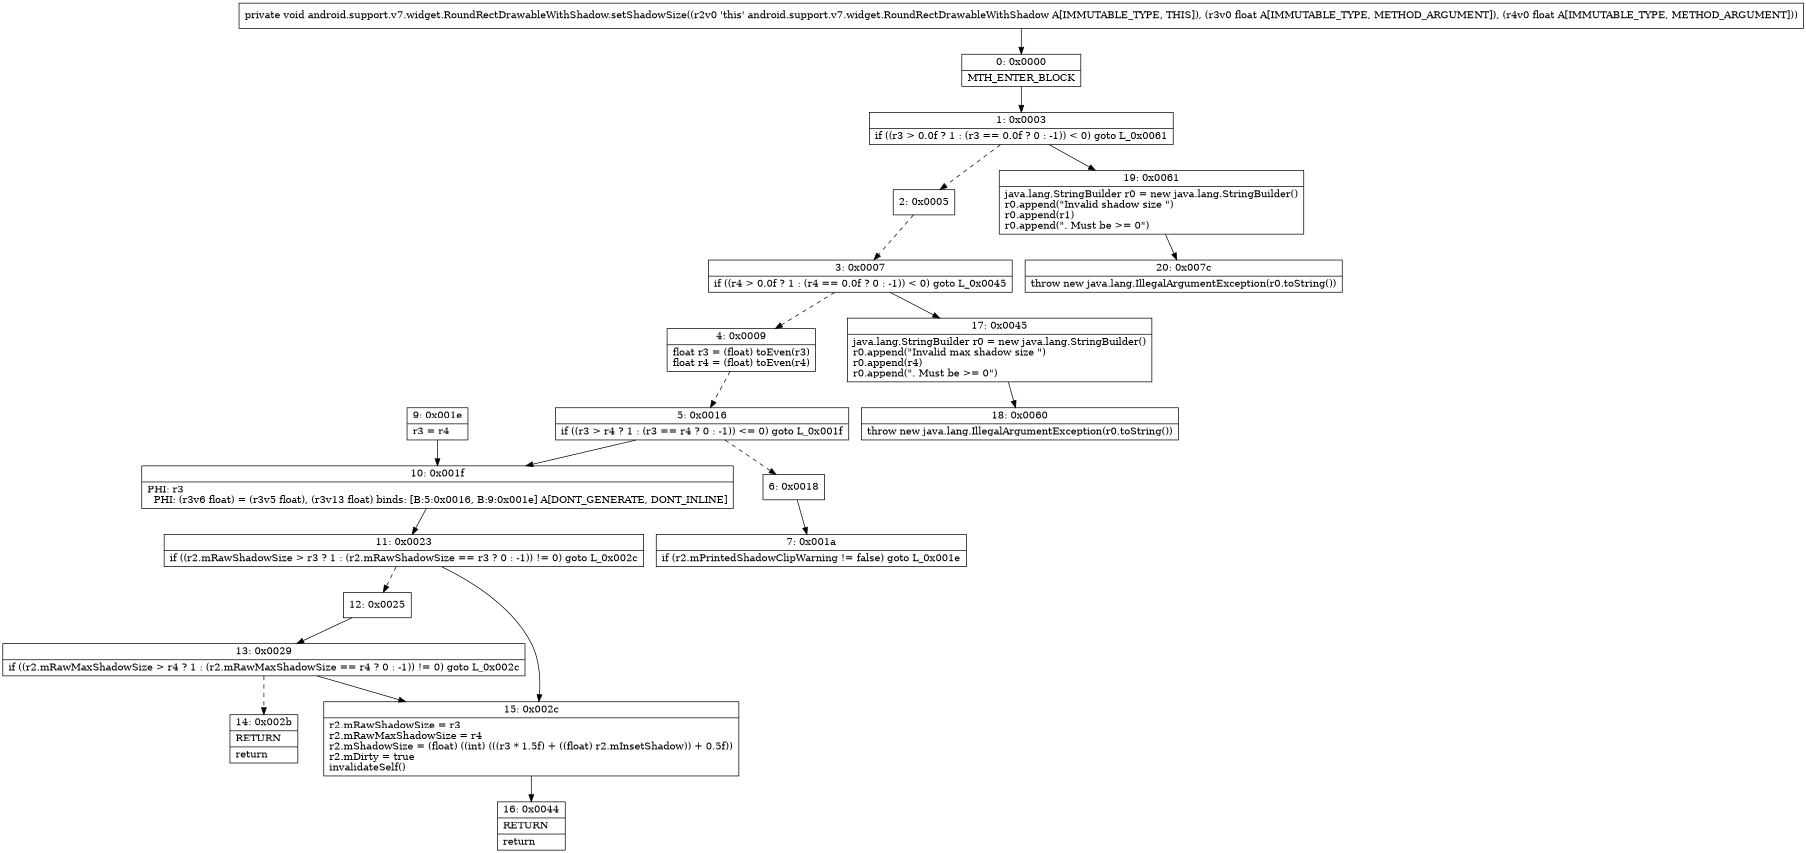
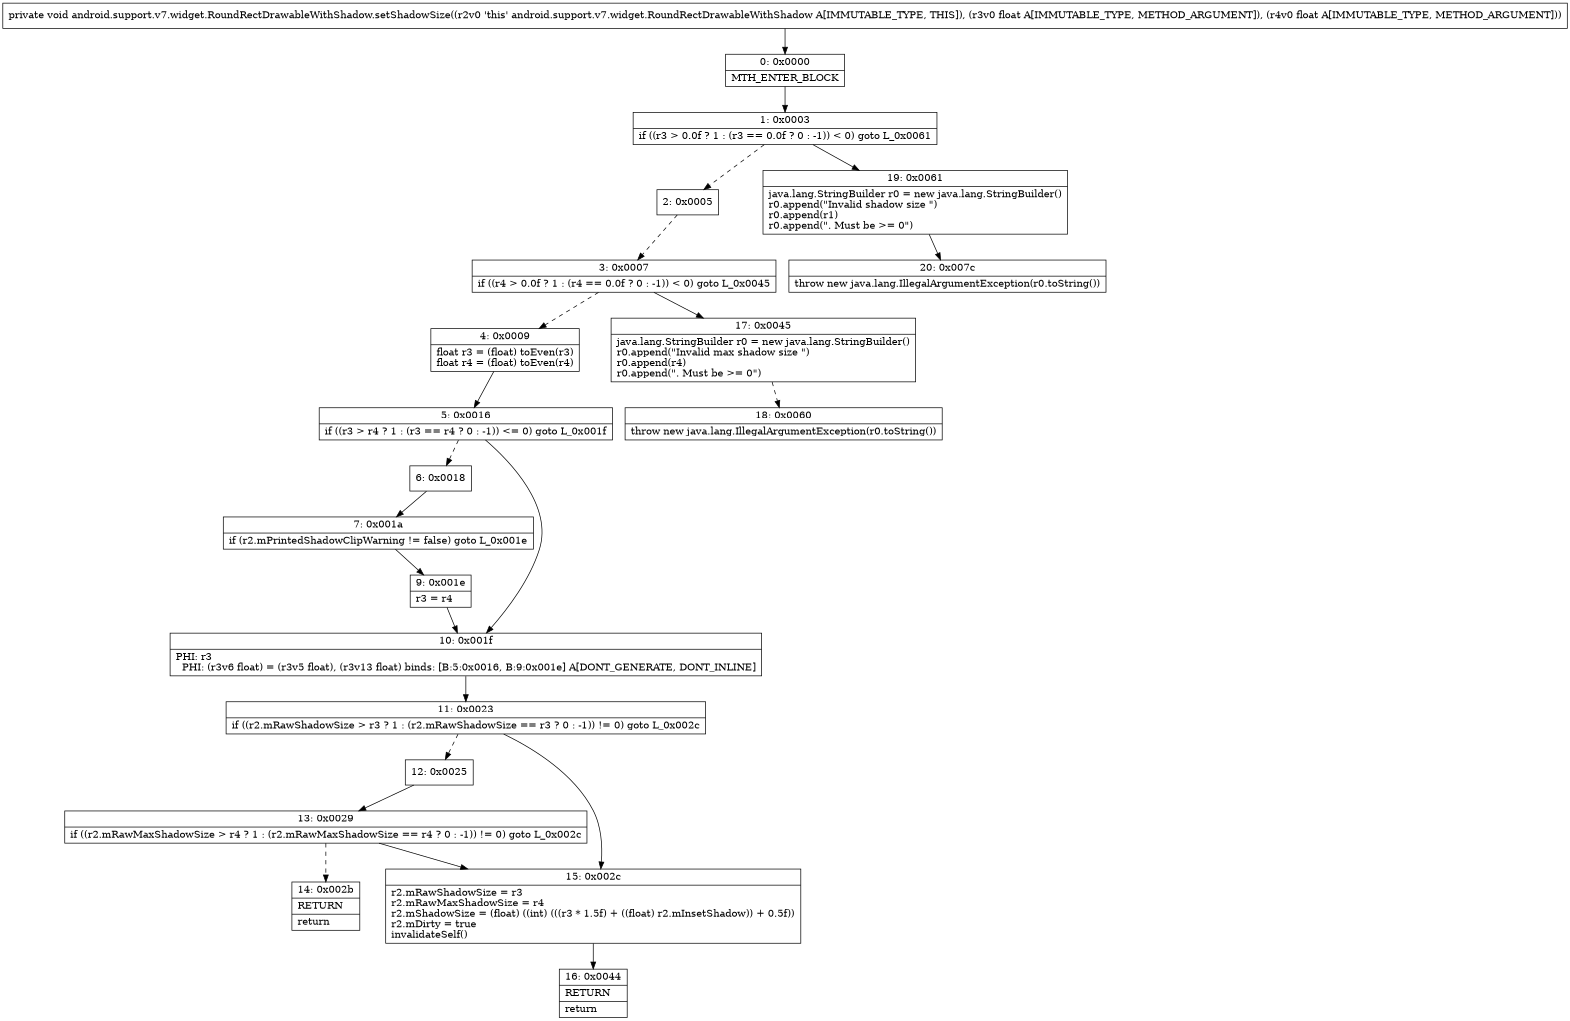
(722, 386) -> (486, 386)
(1011, 391) -> (775, 391)
none -> (407, 560)
